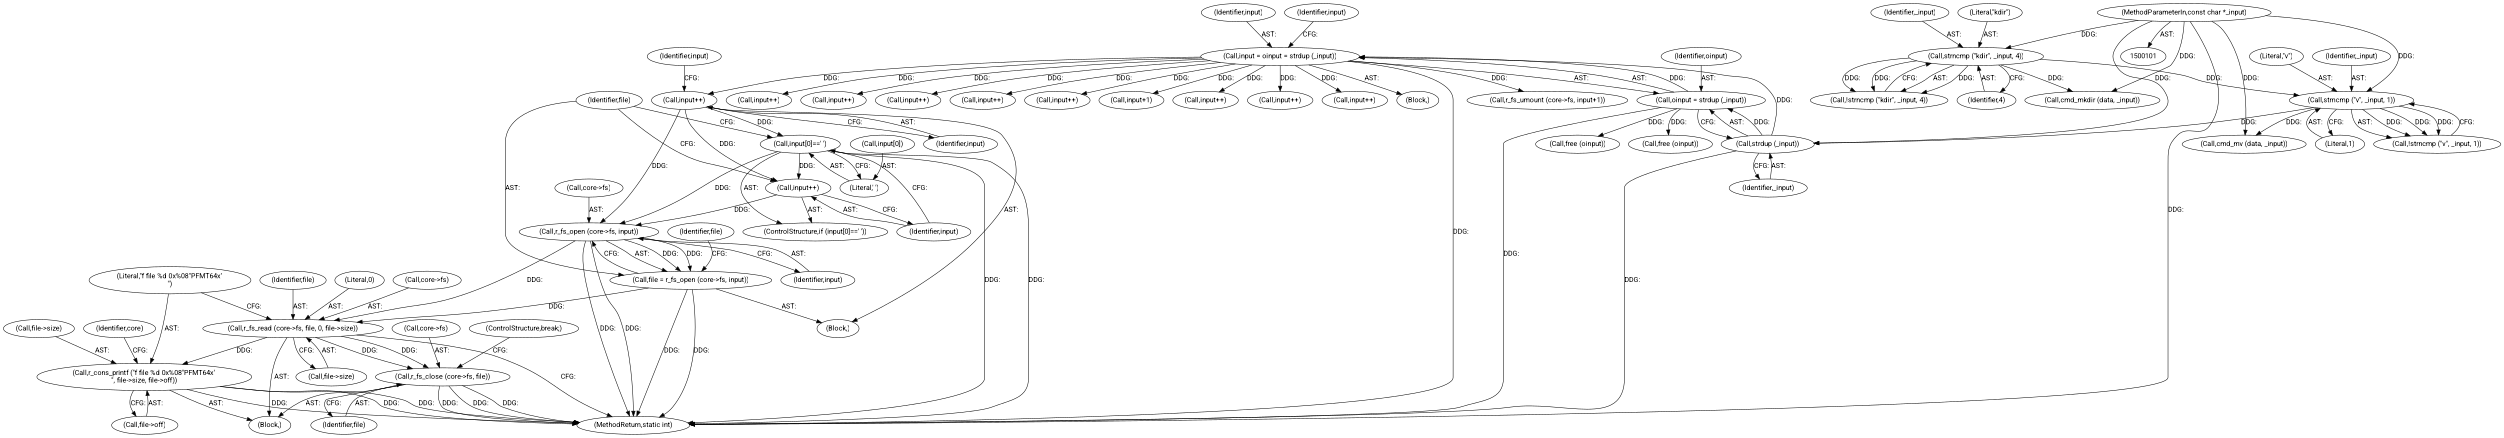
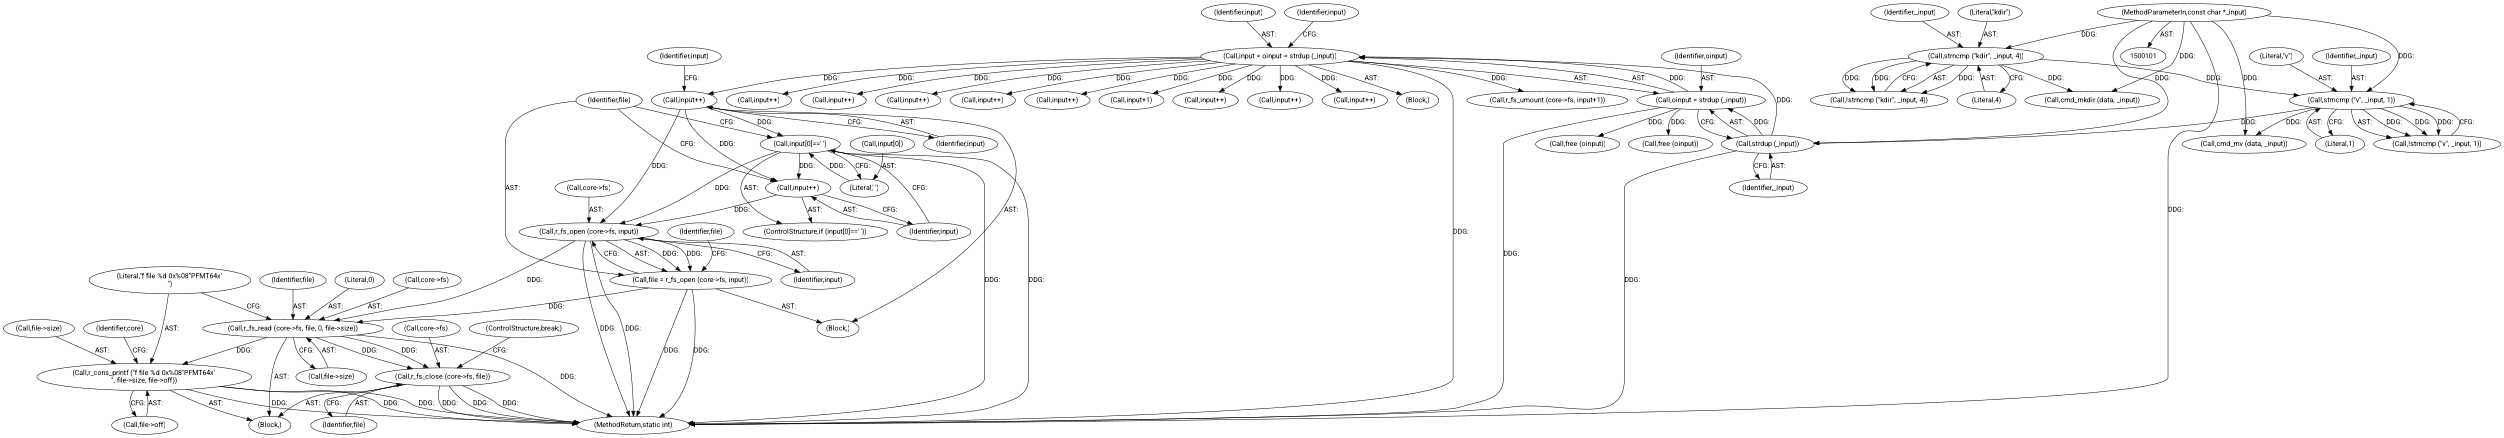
(1987, 100) -> (1987, 100)
(839, 166) -> (839, 166)
(569, 377) -> (569, 377)
